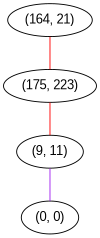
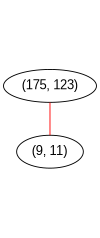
(50, 20) -> none
(50, 86) -> (50, 86)
(50, 218) -> none
